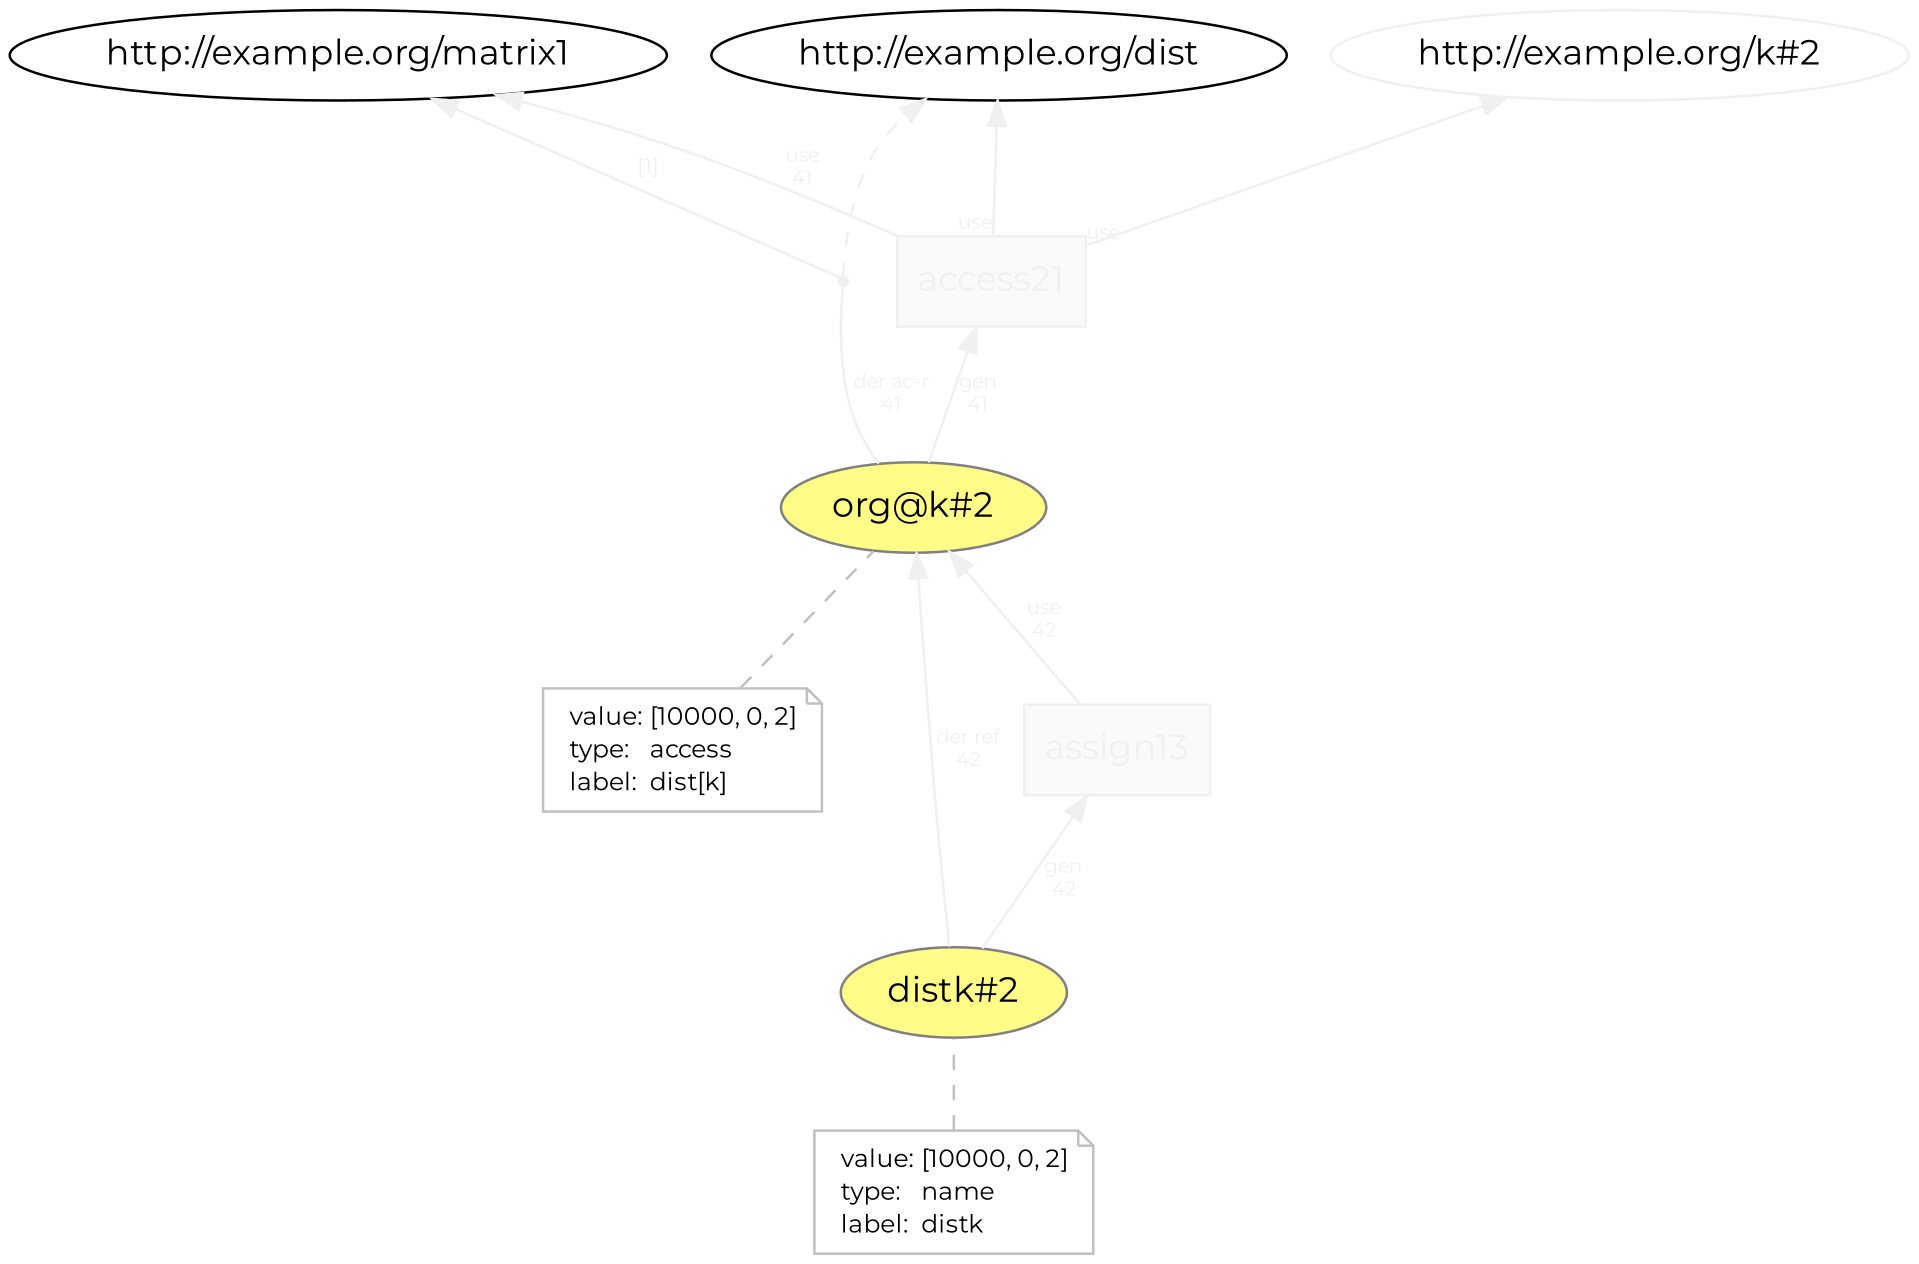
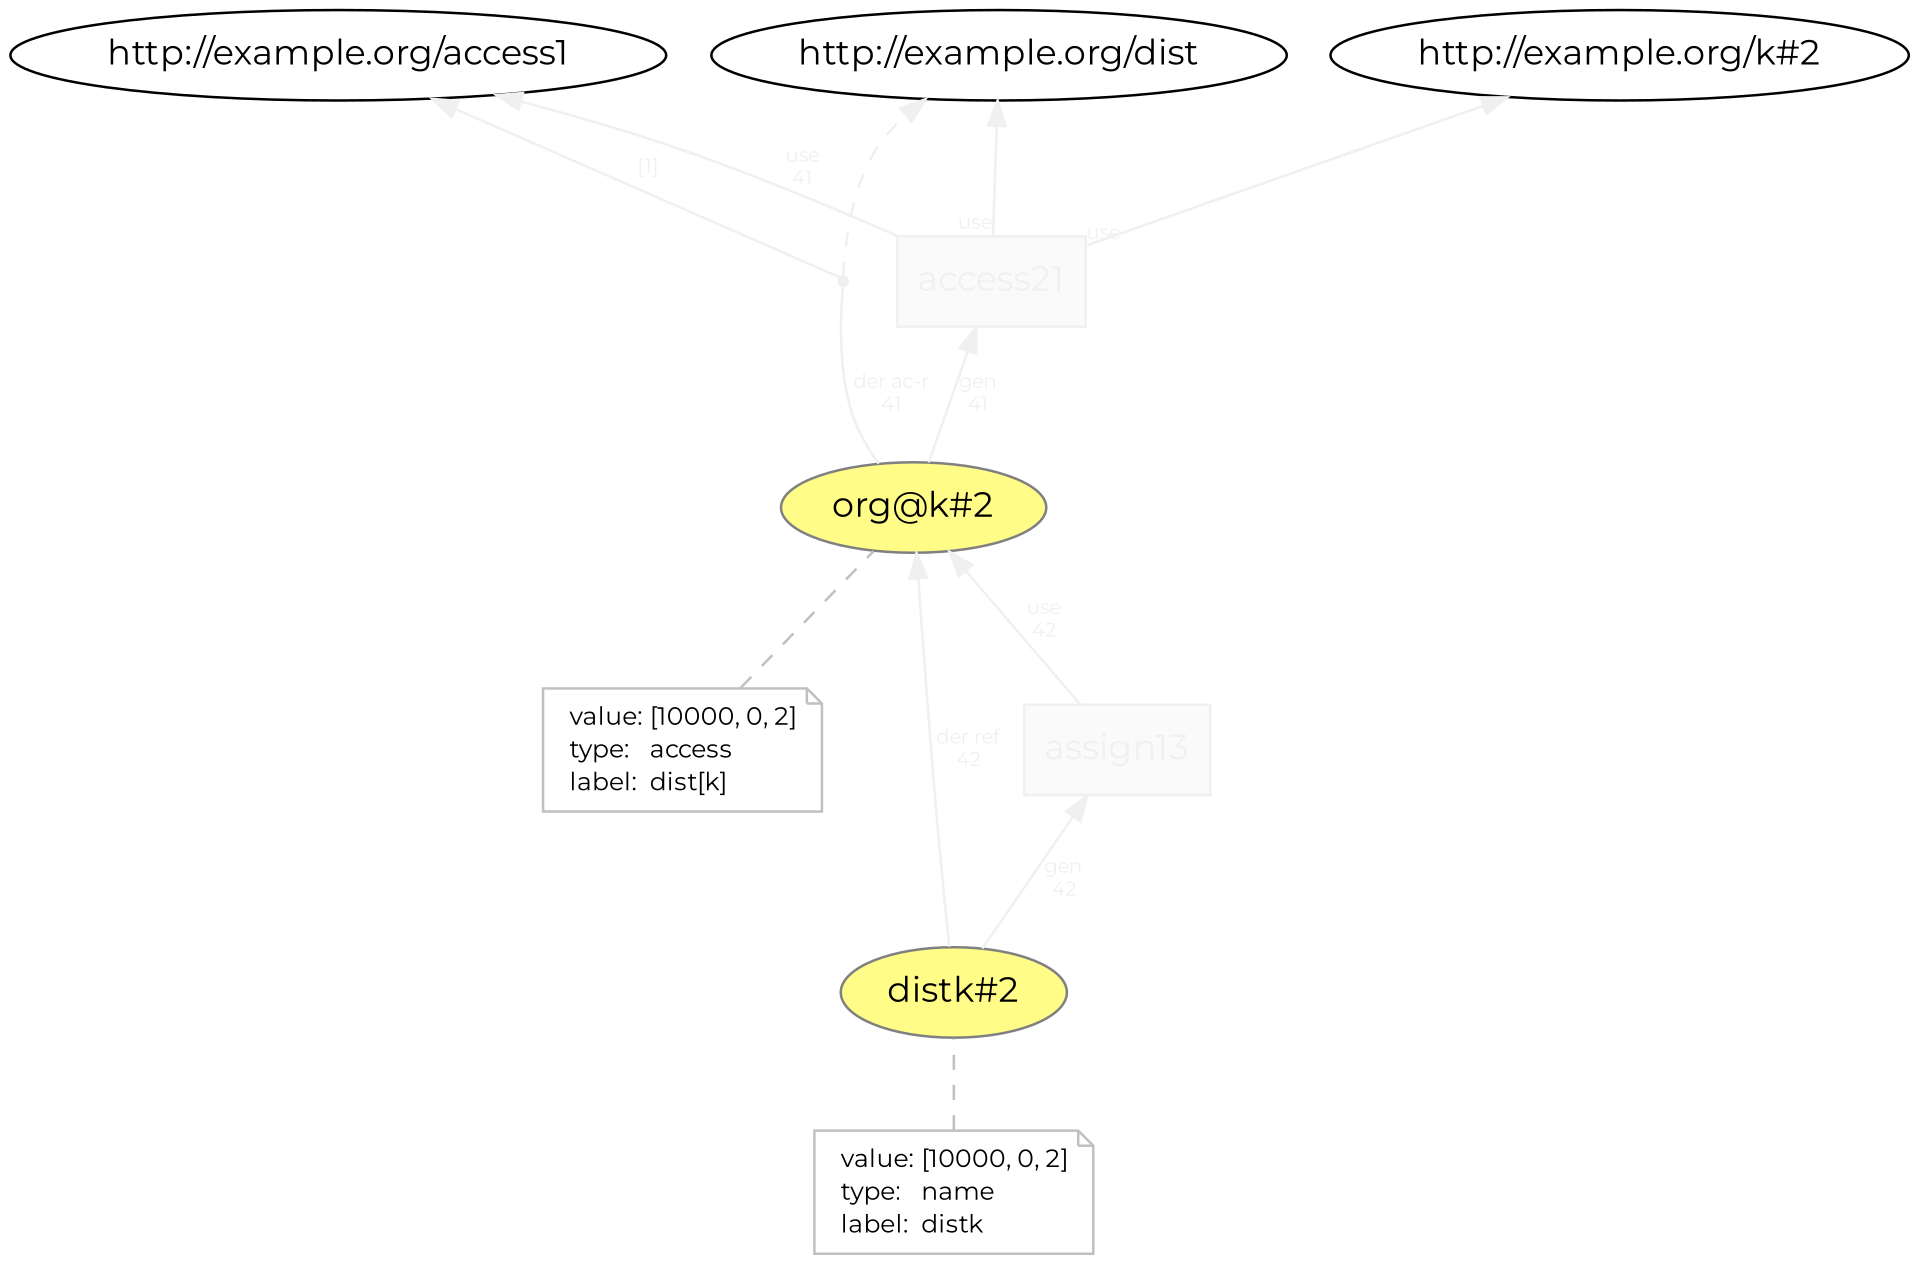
(338, 55) -> (338, 55)
(1620, 55) -> (1620, 55)
